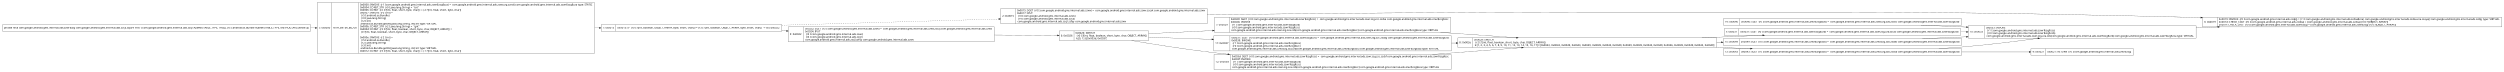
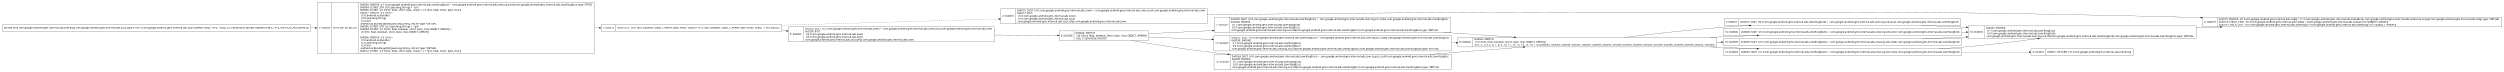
none -> (1734, 36)
